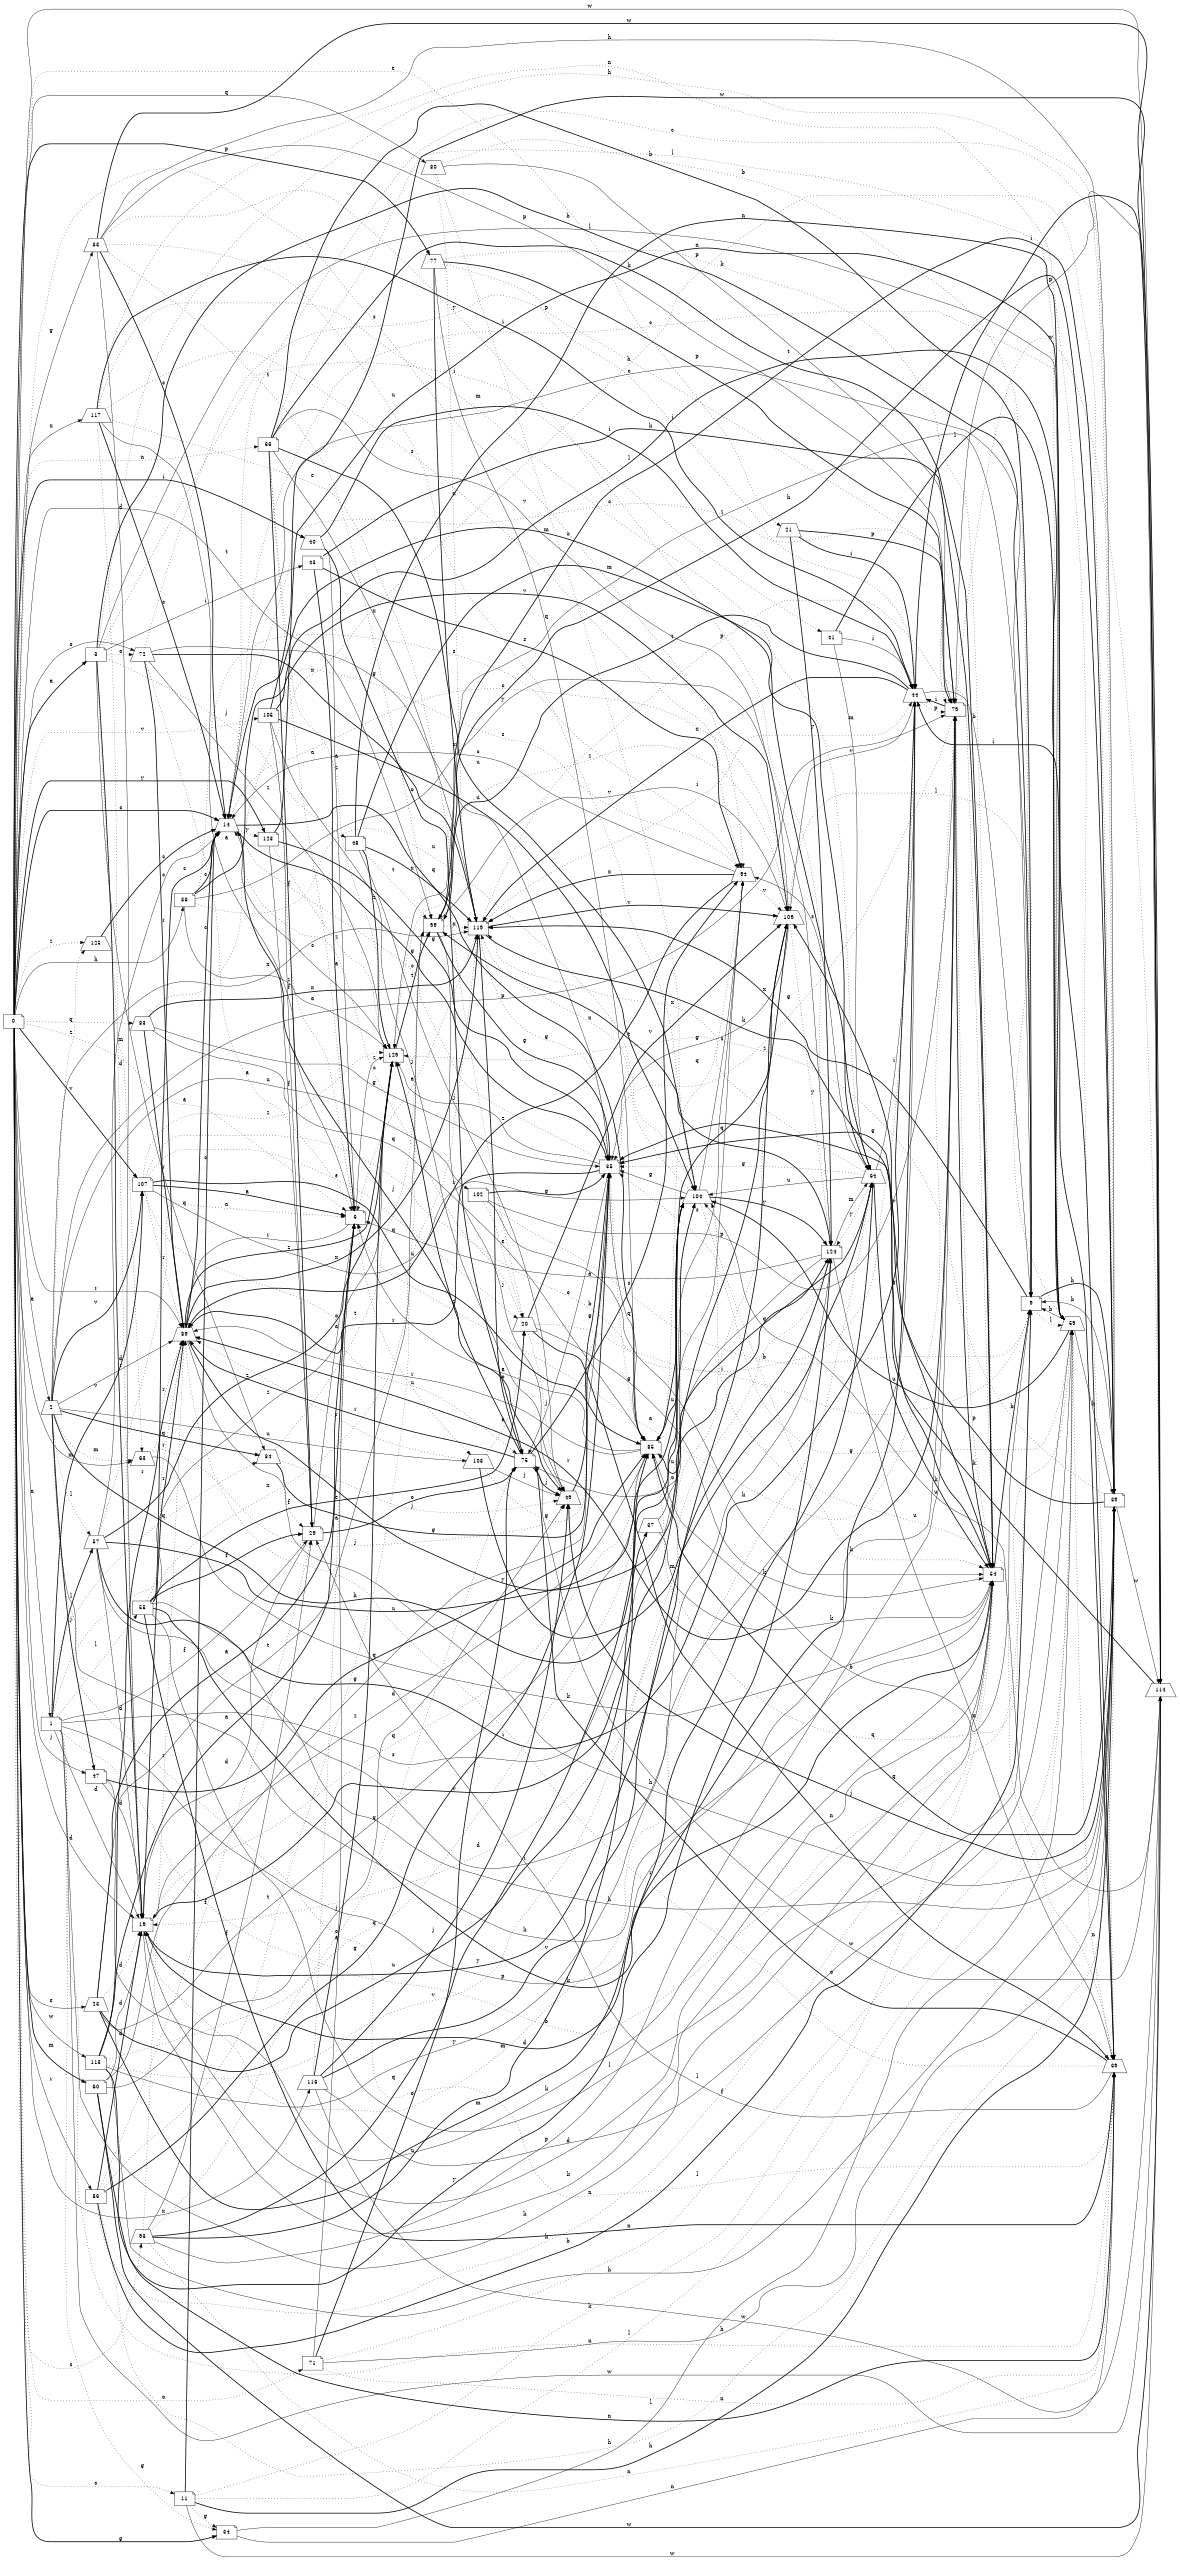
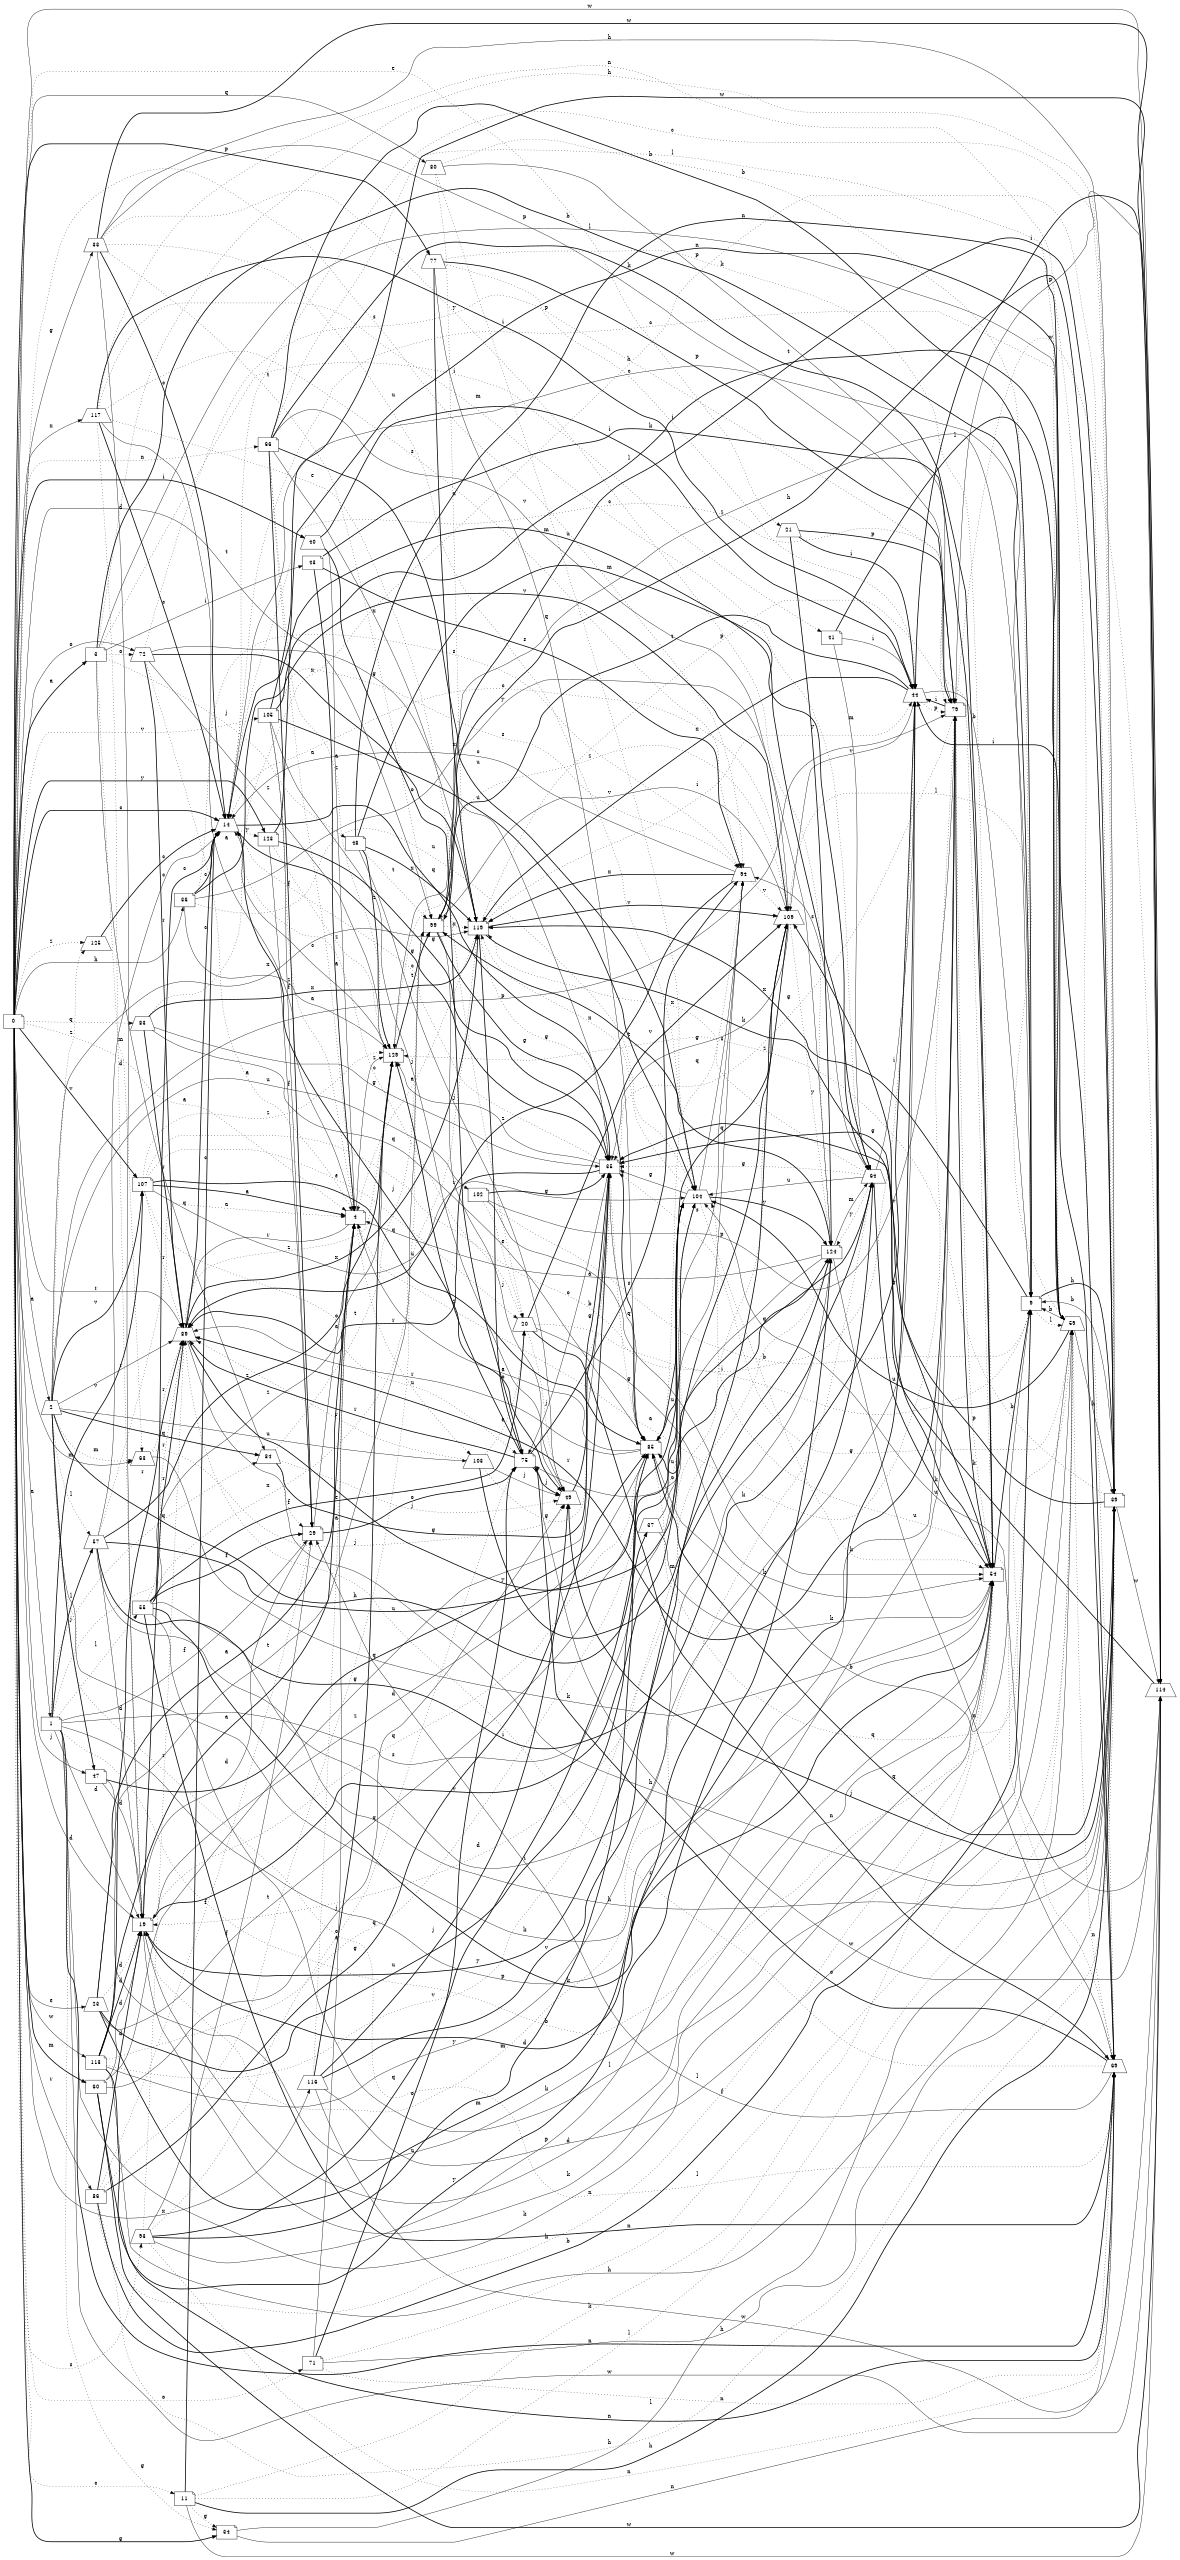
(355, 1217) -> (355, 1217)
(336, 1243) -> (336, 1243)
(117, 1288) -> (120, 1996)
(381, 2368) -> (381, 2368)
